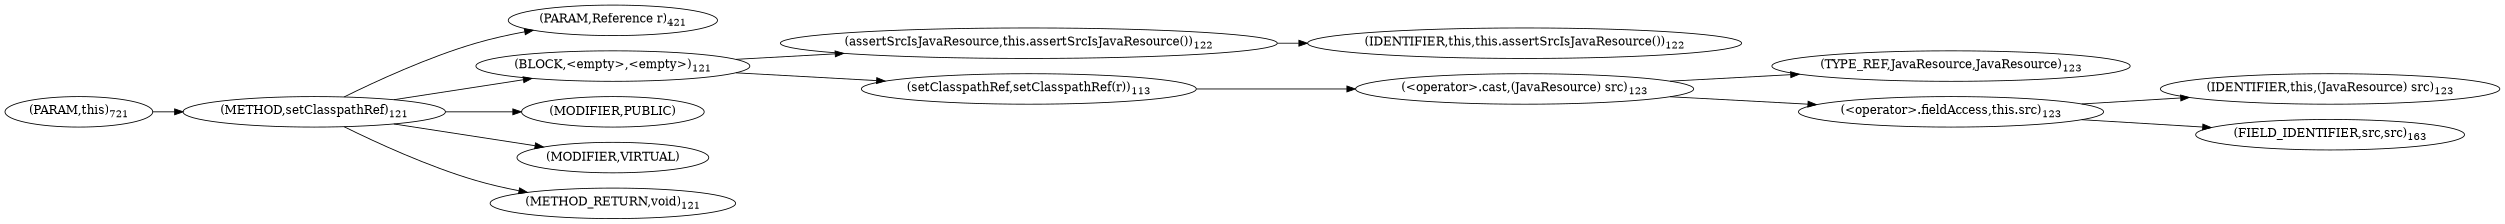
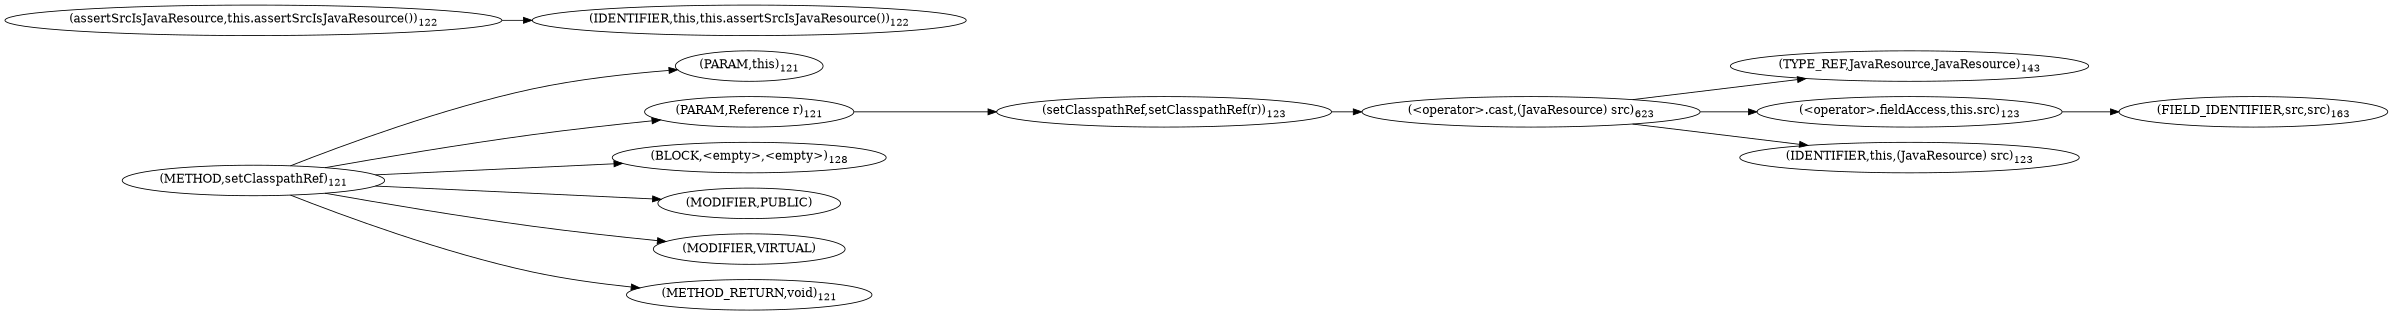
(677, 19) -> (813, 111)
(786, 57) -> none
(702, 65) -> (838, 156)
(2072, 65) -> (2031, 65)
(806, 77) -> (921, 112)
(1141, 88) -> (1276, 111)
(1638, 88) -> (1645, 111)
(2131, 101) -> (1716, 134)
(119, 111) -> (789, 65)
(164, 112) -> (476, 103)
